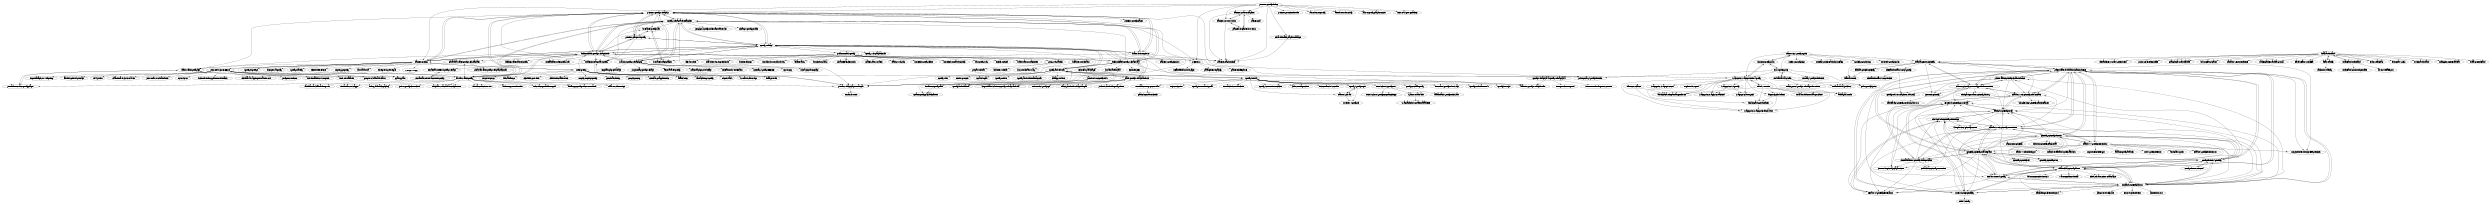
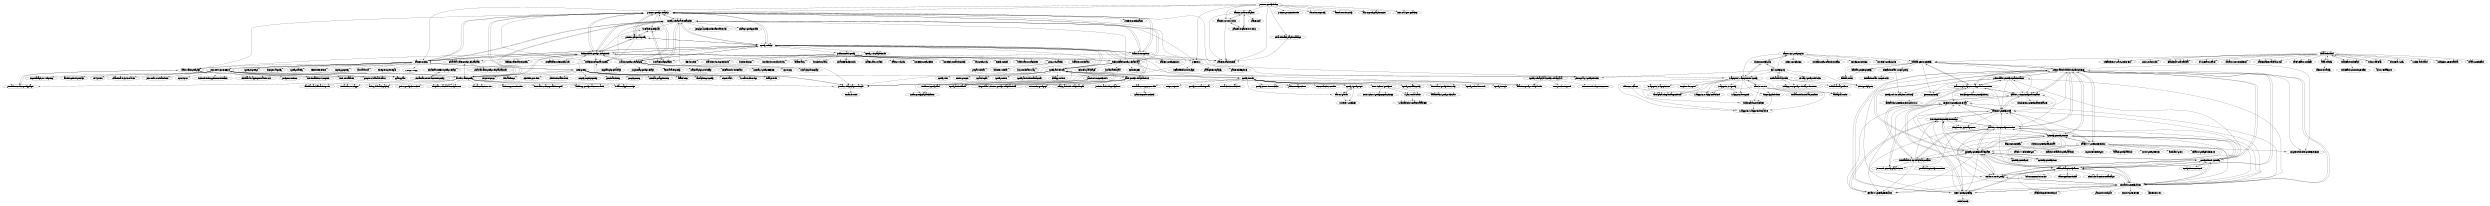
(2148, 62) -> (2150, 62)
(544, 87) -> (548, 87)
(616, 87) -> (625, 87)
